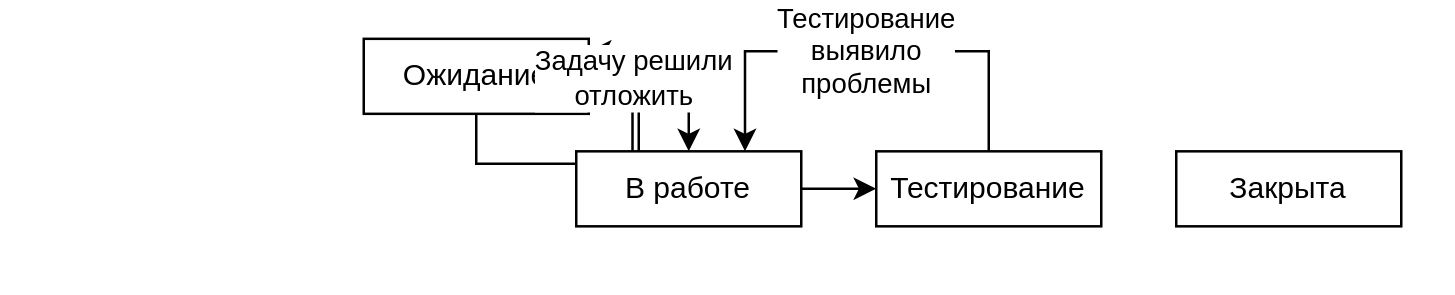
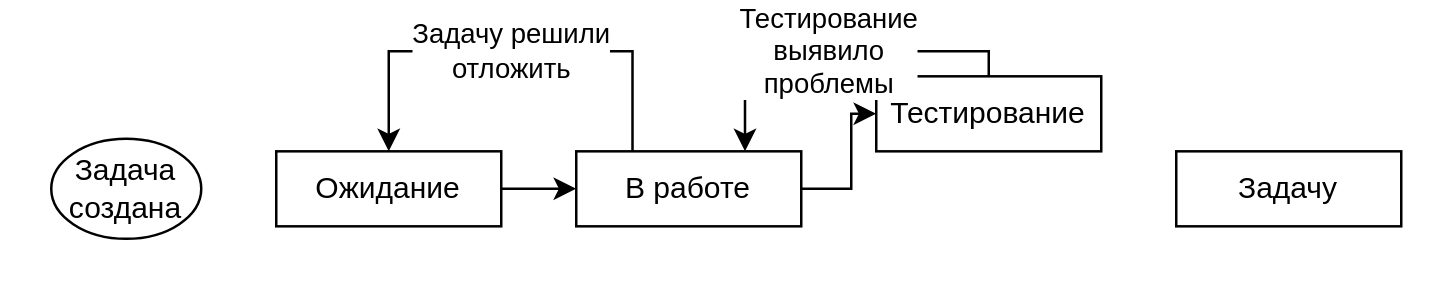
(476, 76) -> (389, 189)
none -> (126, 189)
(989, 189) -> (989, 114)
(1289, 189) -> (1289, 189)
